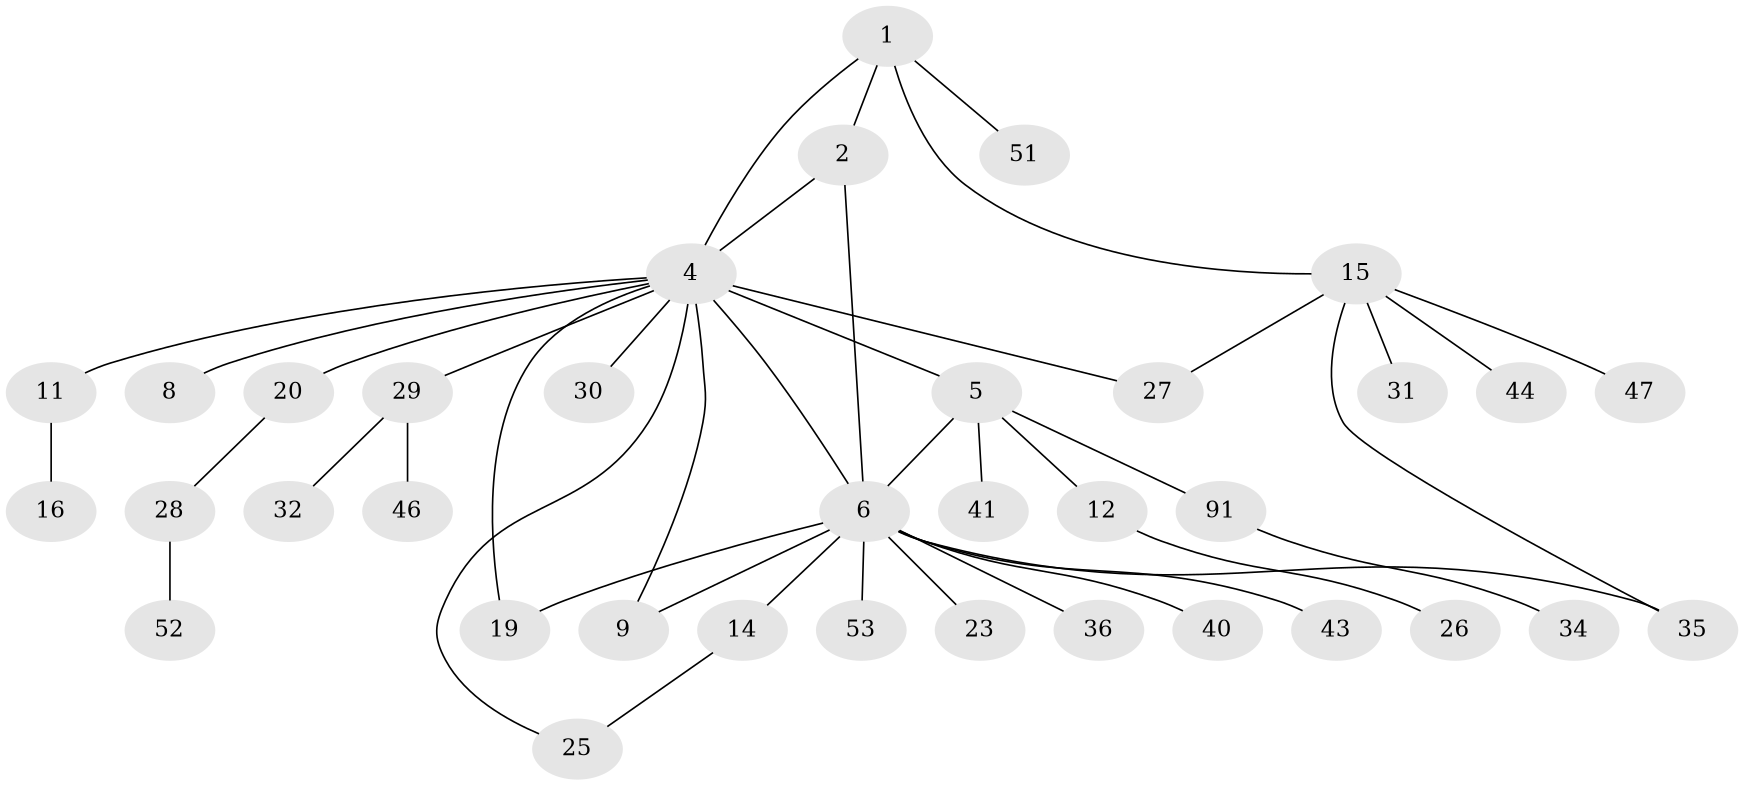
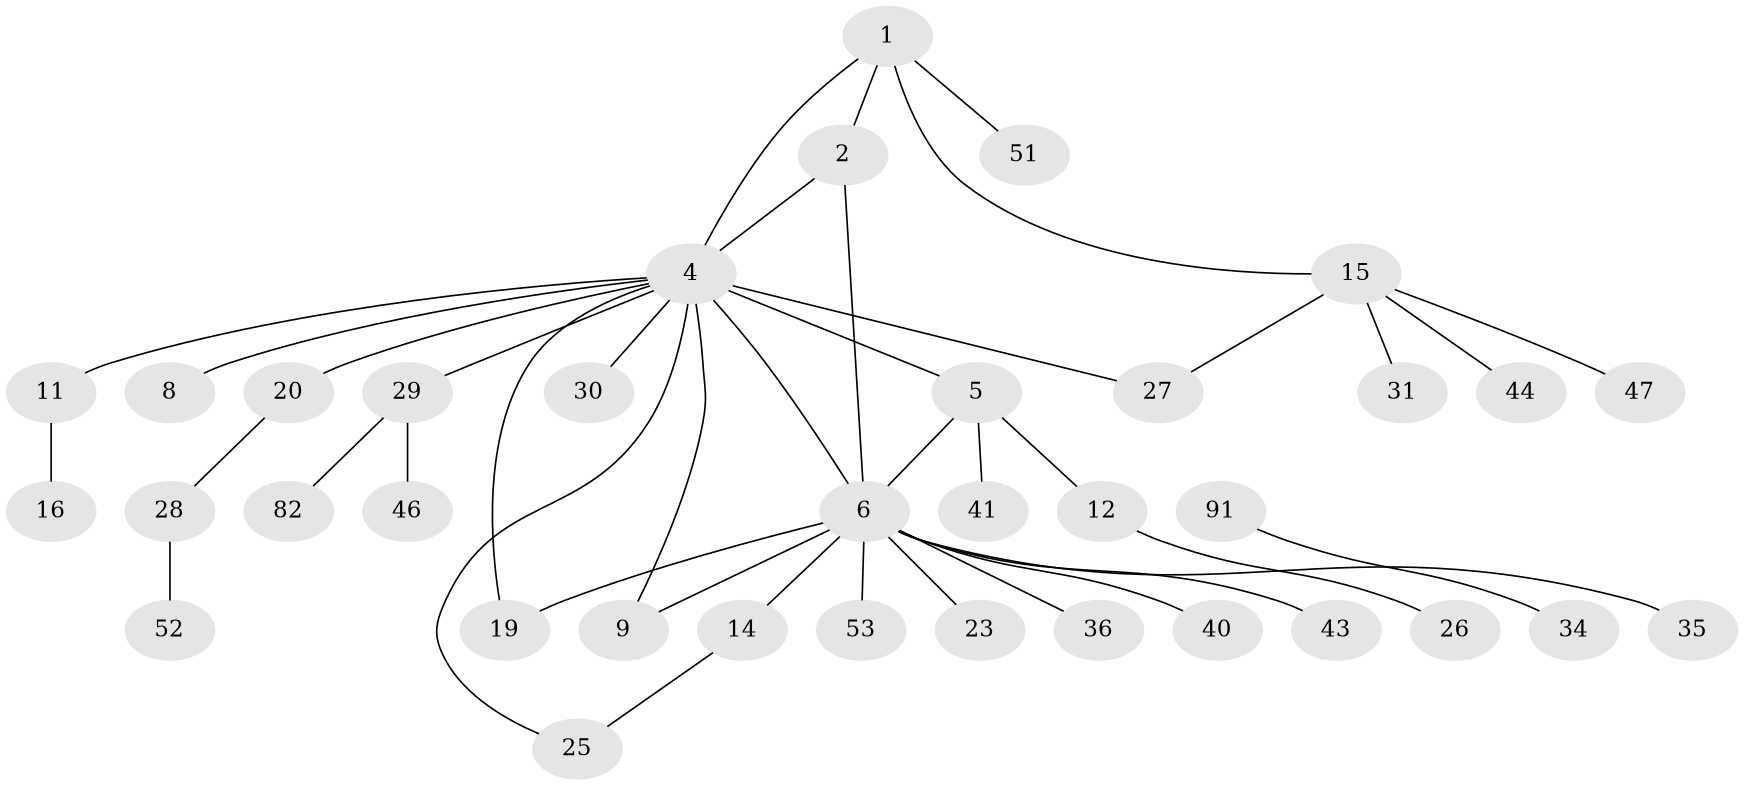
(1099, 452) -> none
(1443, 493) -> none
(289, 512) -> (289, 512)
